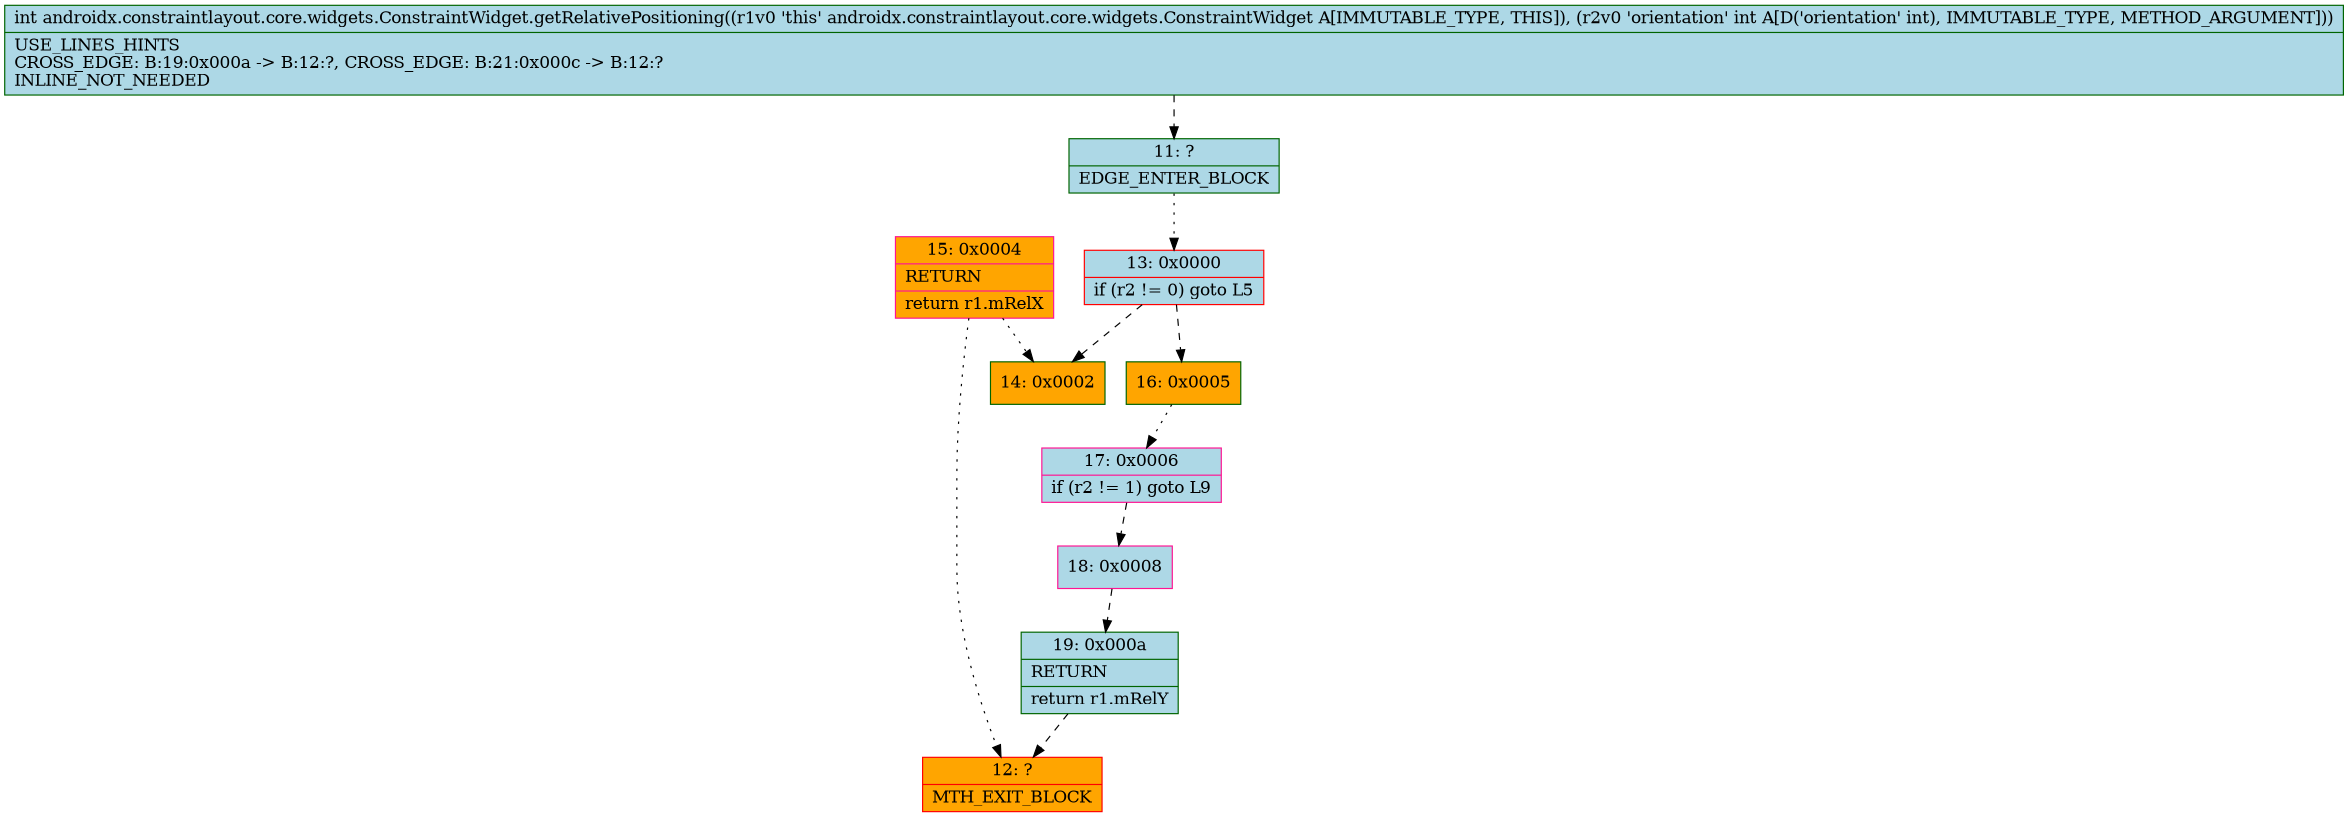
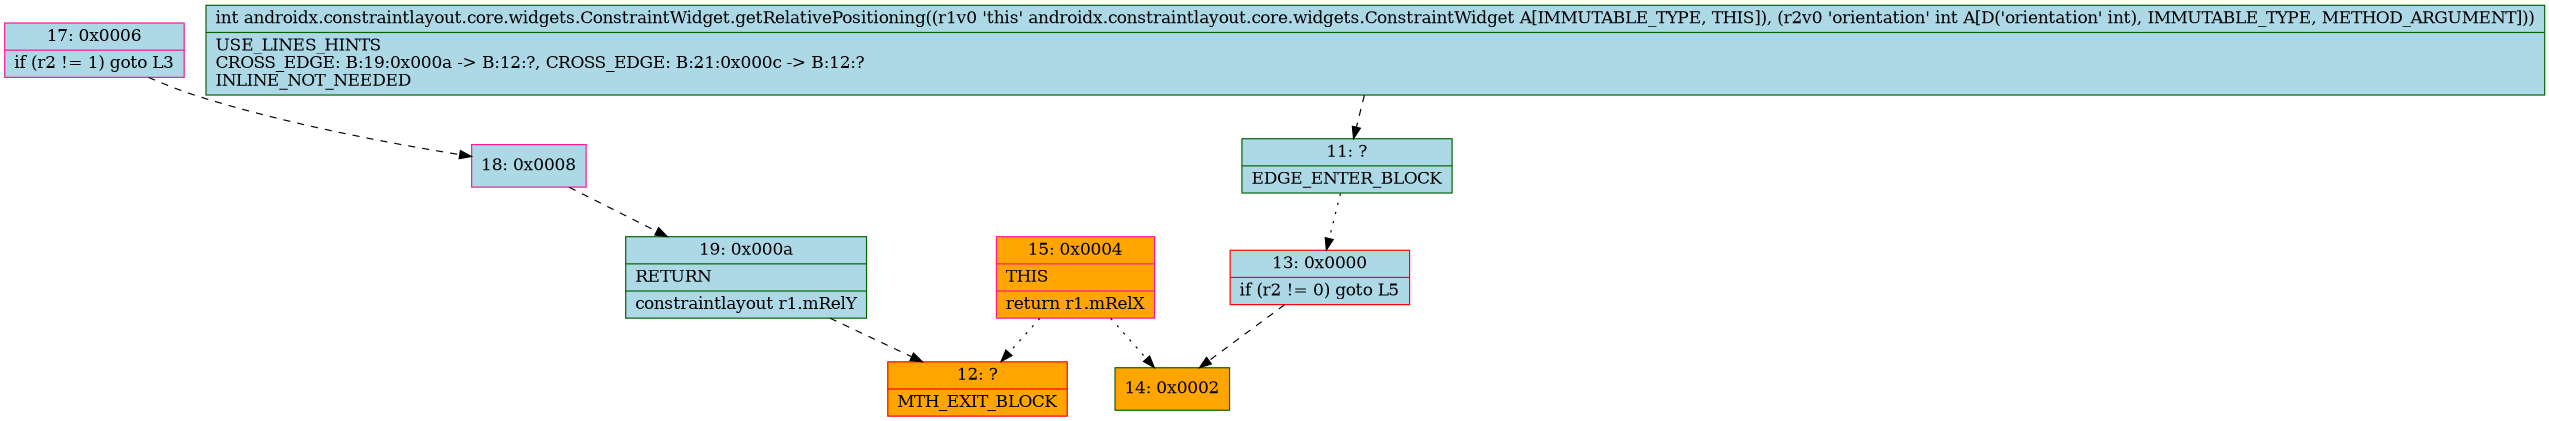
(943, 277) -> (1028, 277)
(1184, 383) -> none
(1132, 488) -> (94, 63)
(1100, 699) -> (746, 304)
